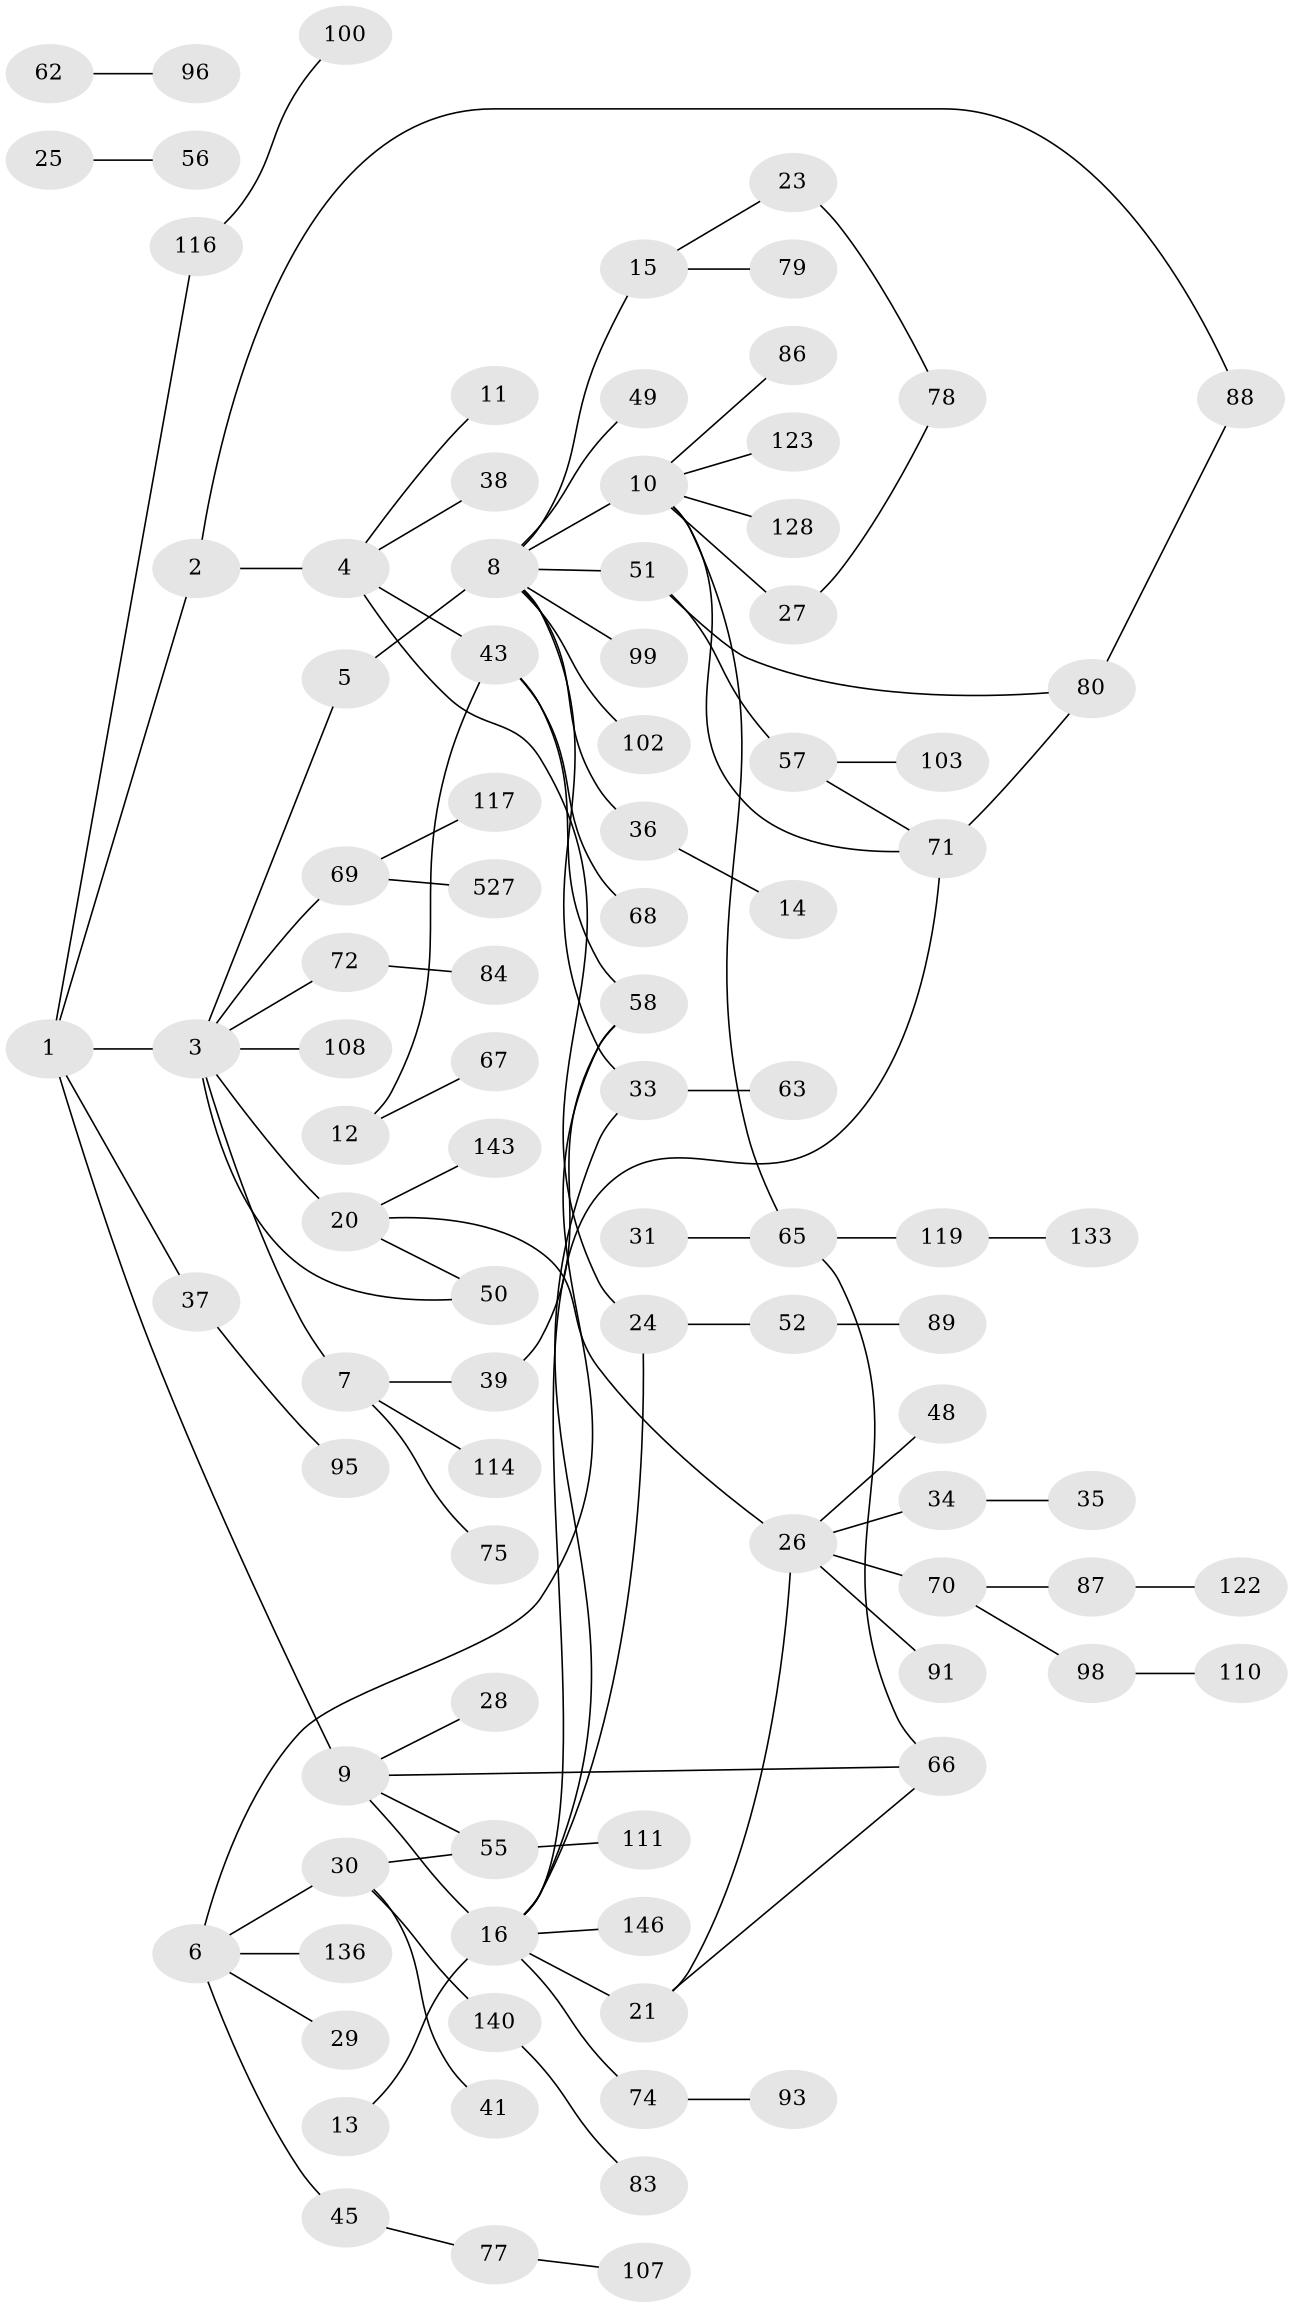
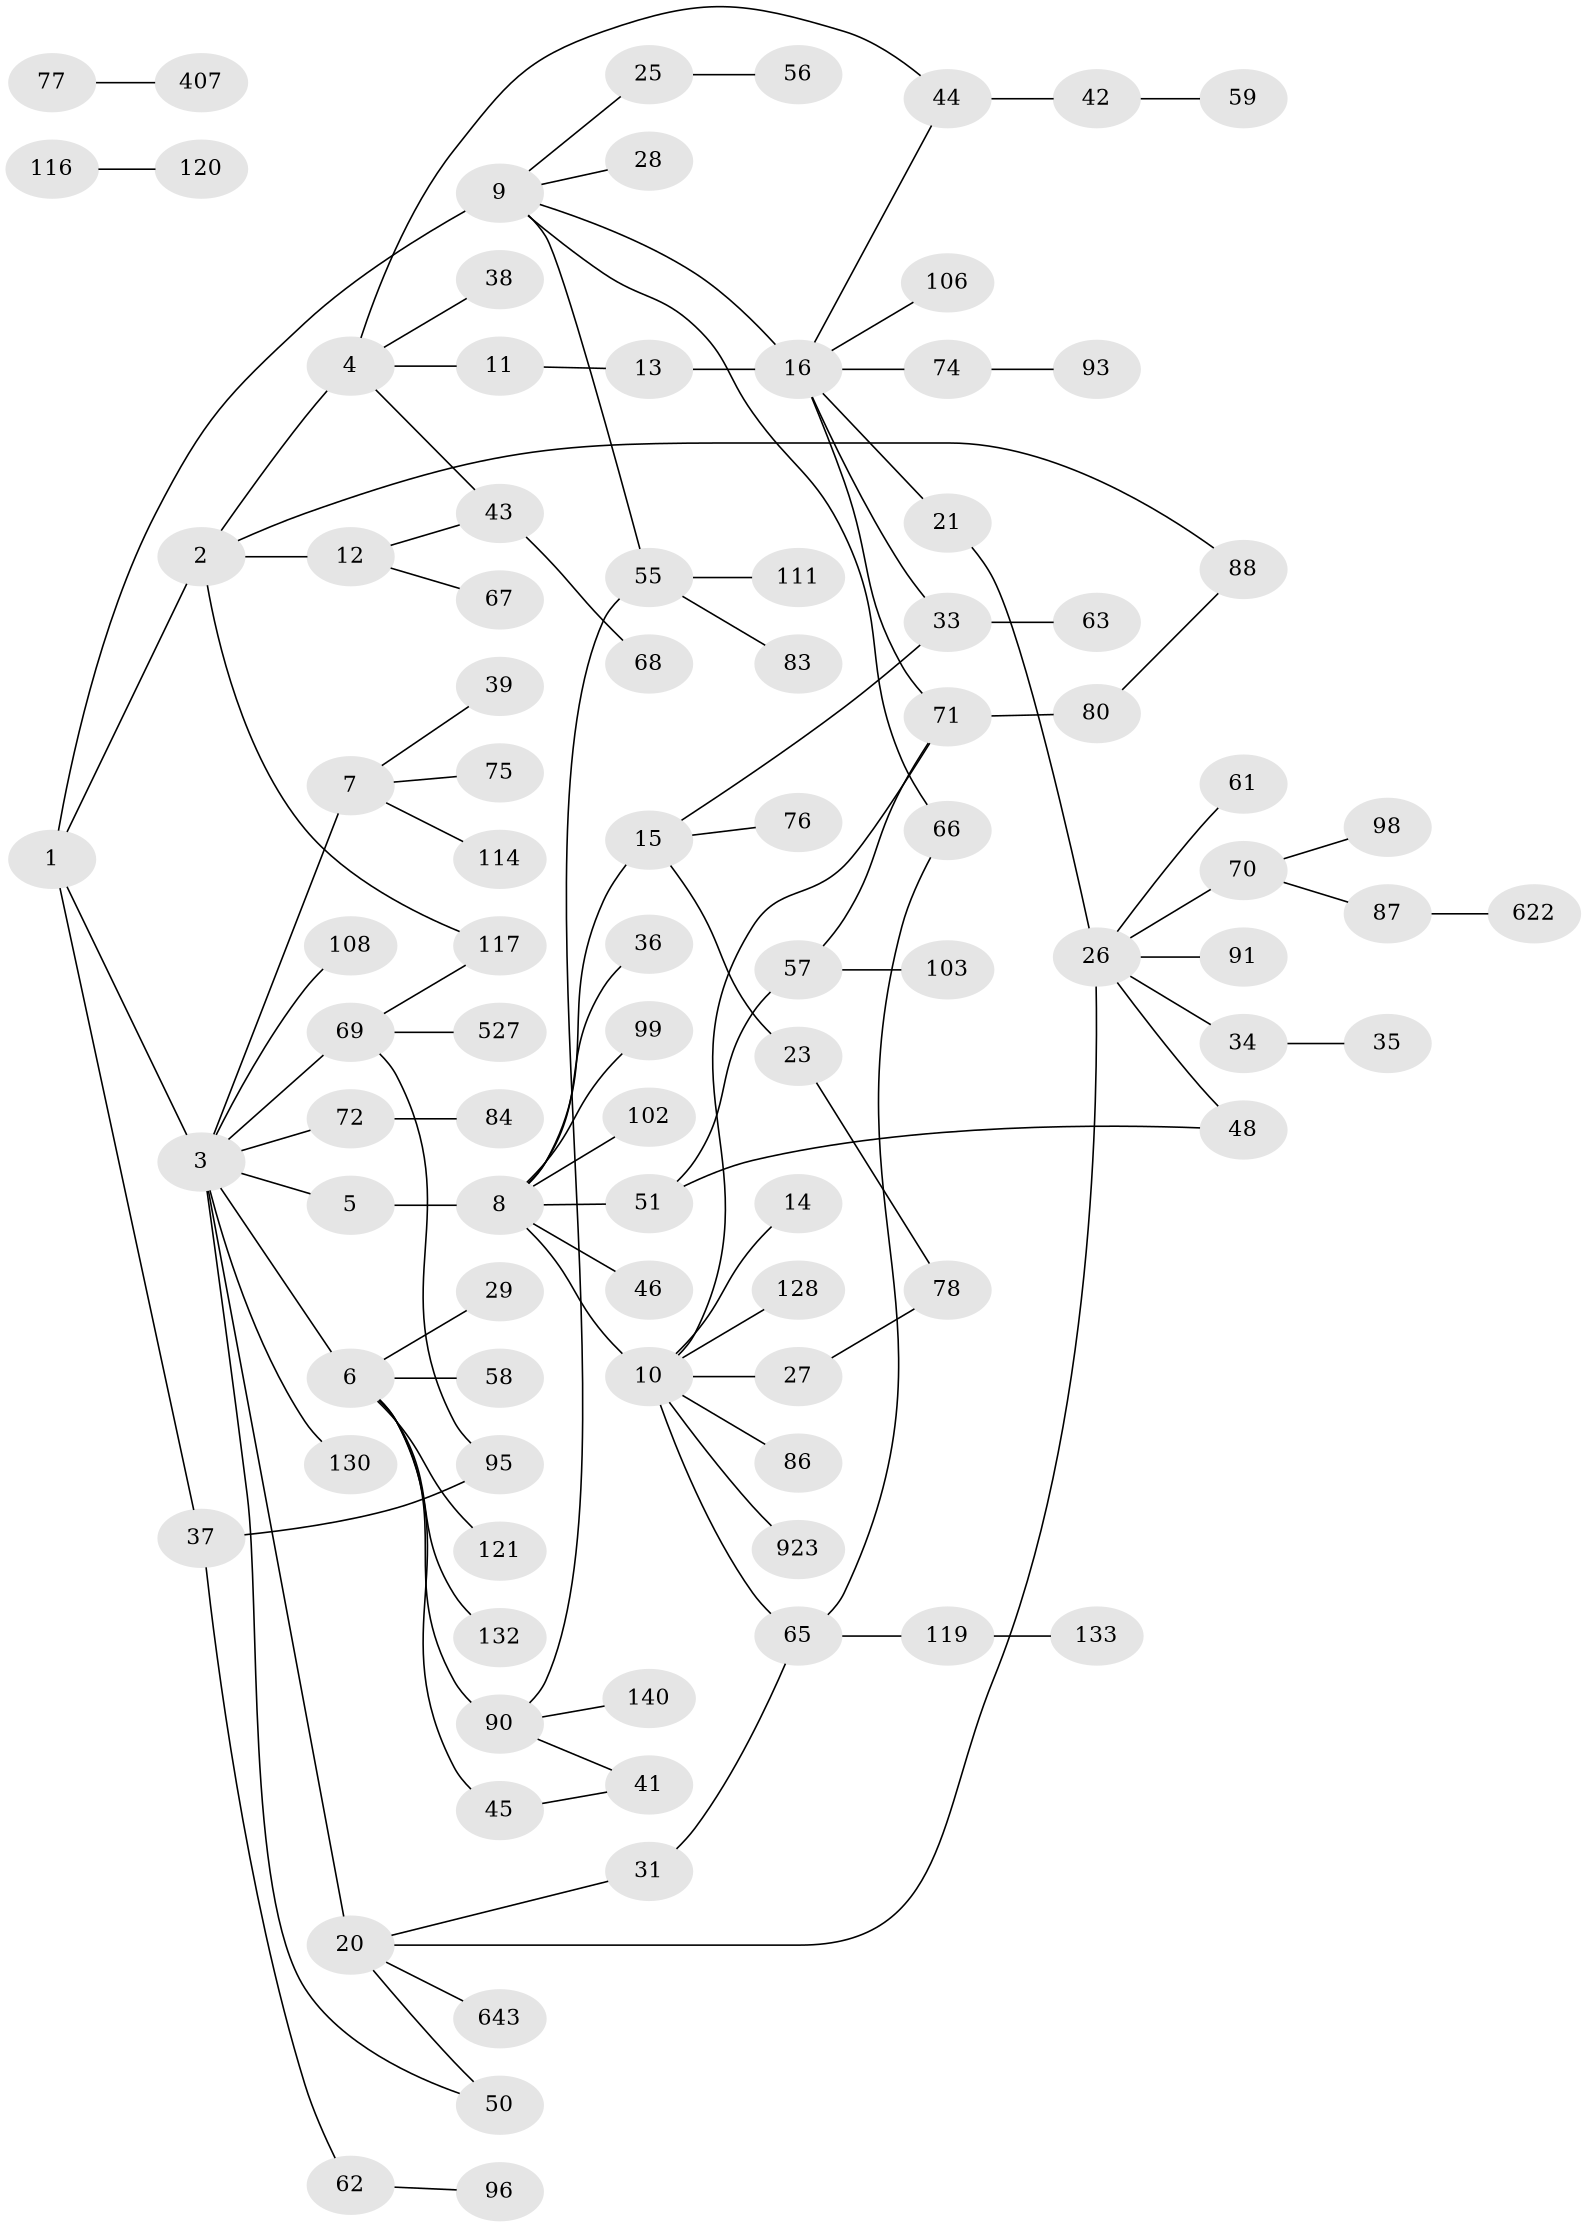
(346, 35) -> (201, 169)
none -> (575, 134)
(793, 269) -> (798, 822)
none -> (575, 368)
(644, 399) -> (649, 1290)
(793, 442) -> (798, 1550)
none -> (276, 557)
(123, 648) -> none
(846, 685) -> (938, 1133)
(574, 767) -> (804, 737)
none -> (1244, 784)
none -> (282, 797)
(719, 870) -> (724, 1290)
(576, 903) -> none
(495, 1148) -> (500, 2019)
(569, 1193) -> none
none -> (425, 1248)
none -> (276, 1270)
(644, 1324) -> (948, 99)
(793, 1324) -> (1097, 99)
(943, 1324) -> (1244, 99)
none -> (351, 1465)
none -> (500, 1551)
(1241, 1587) -> (1534, 914)
(1241, 1673) -> none
none -> (252, 1867)
(346, 1867) -> (500, 1724)
(793, 1890) -> none
none -> (500, 1908)
(644, 1926) -> (948, 283)
(346, 1954) -> (500, 1638)
(570, 2104) -> (724, 621)
(420, 2236) -> (575, 1798)
(644, 2272) -> (201, 83)
